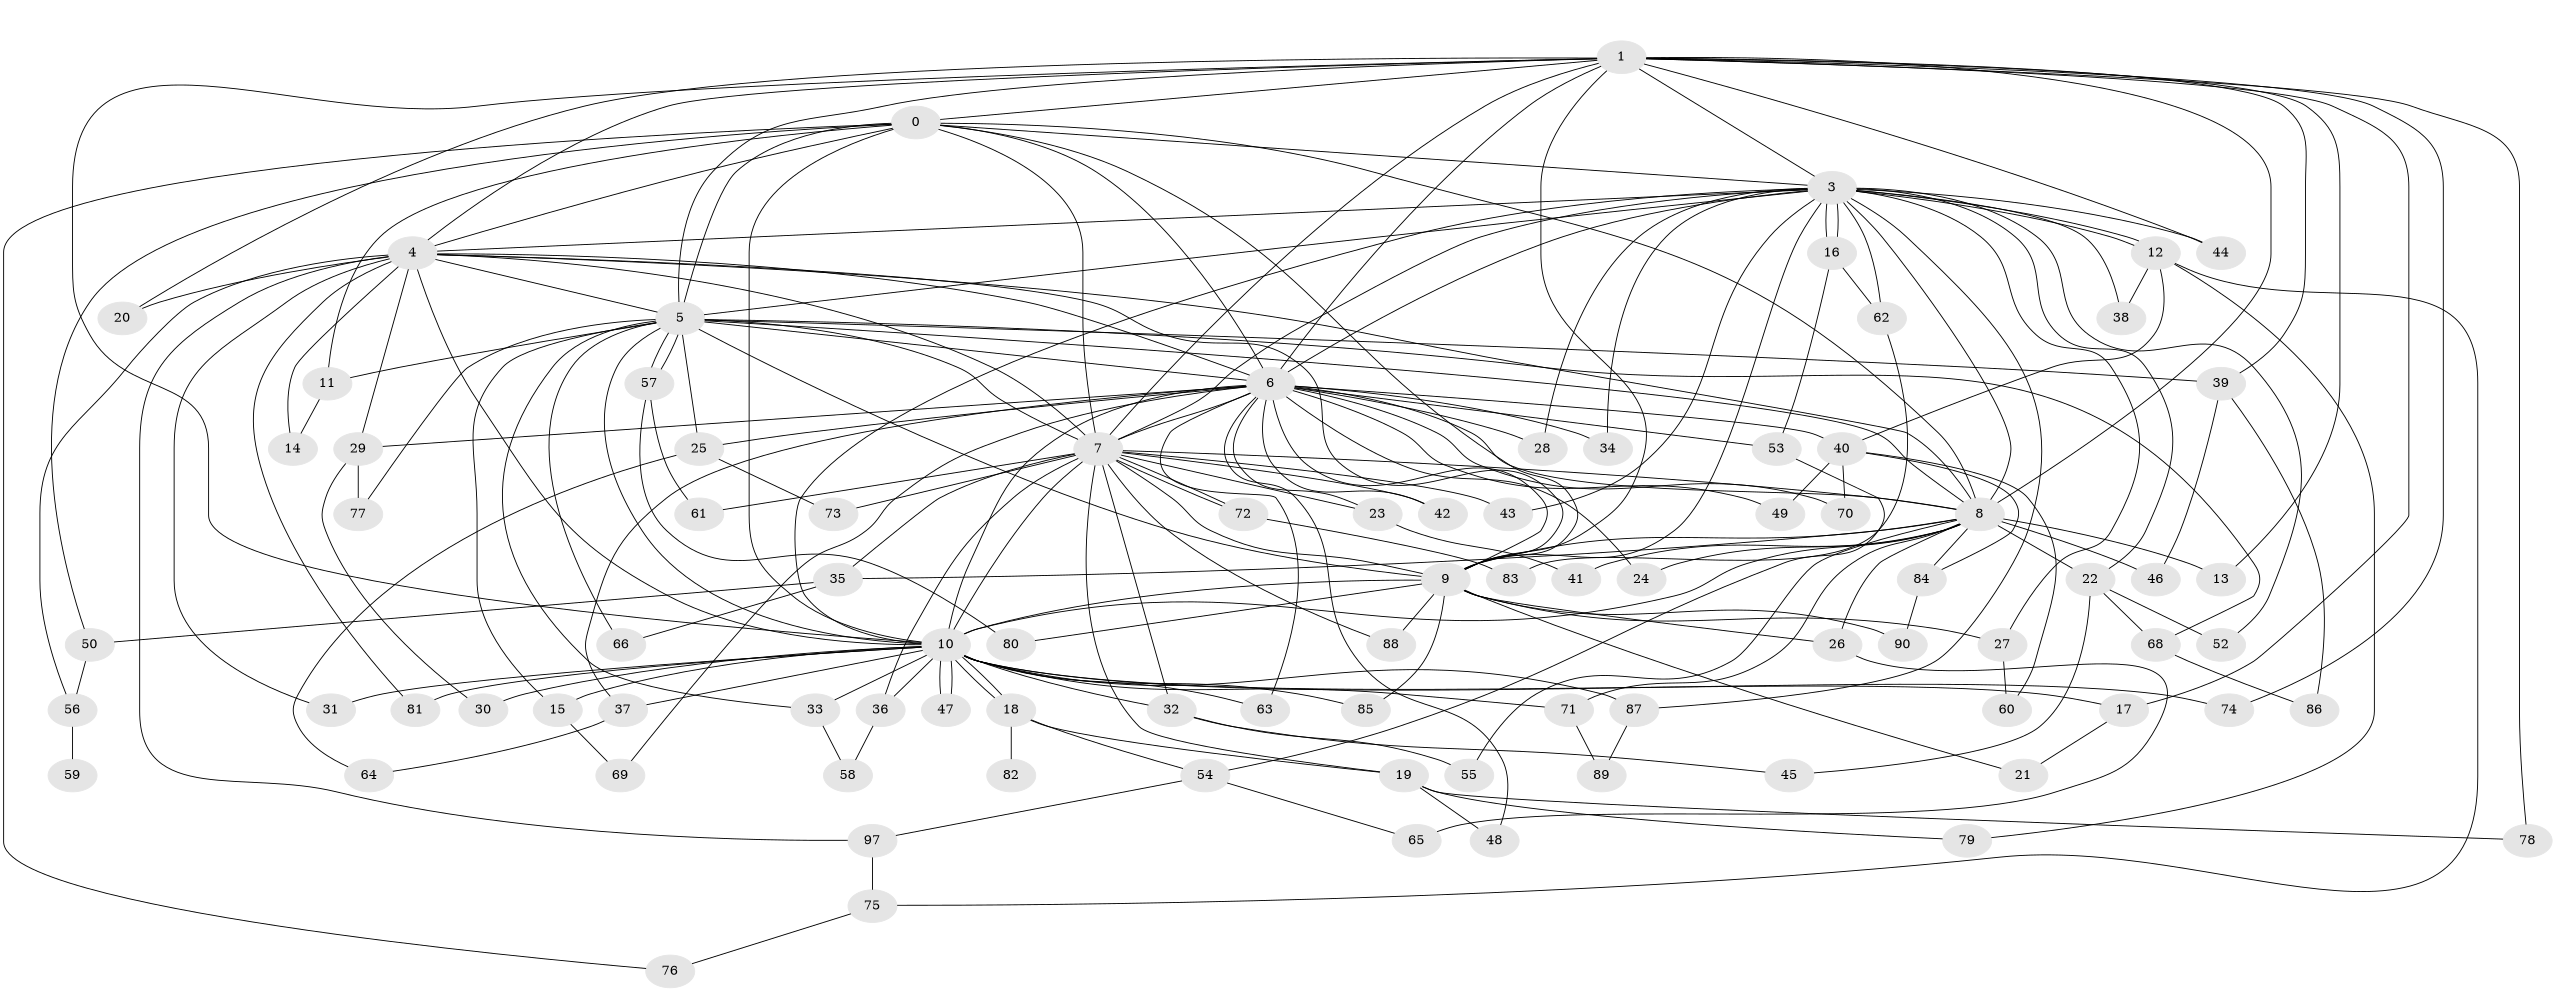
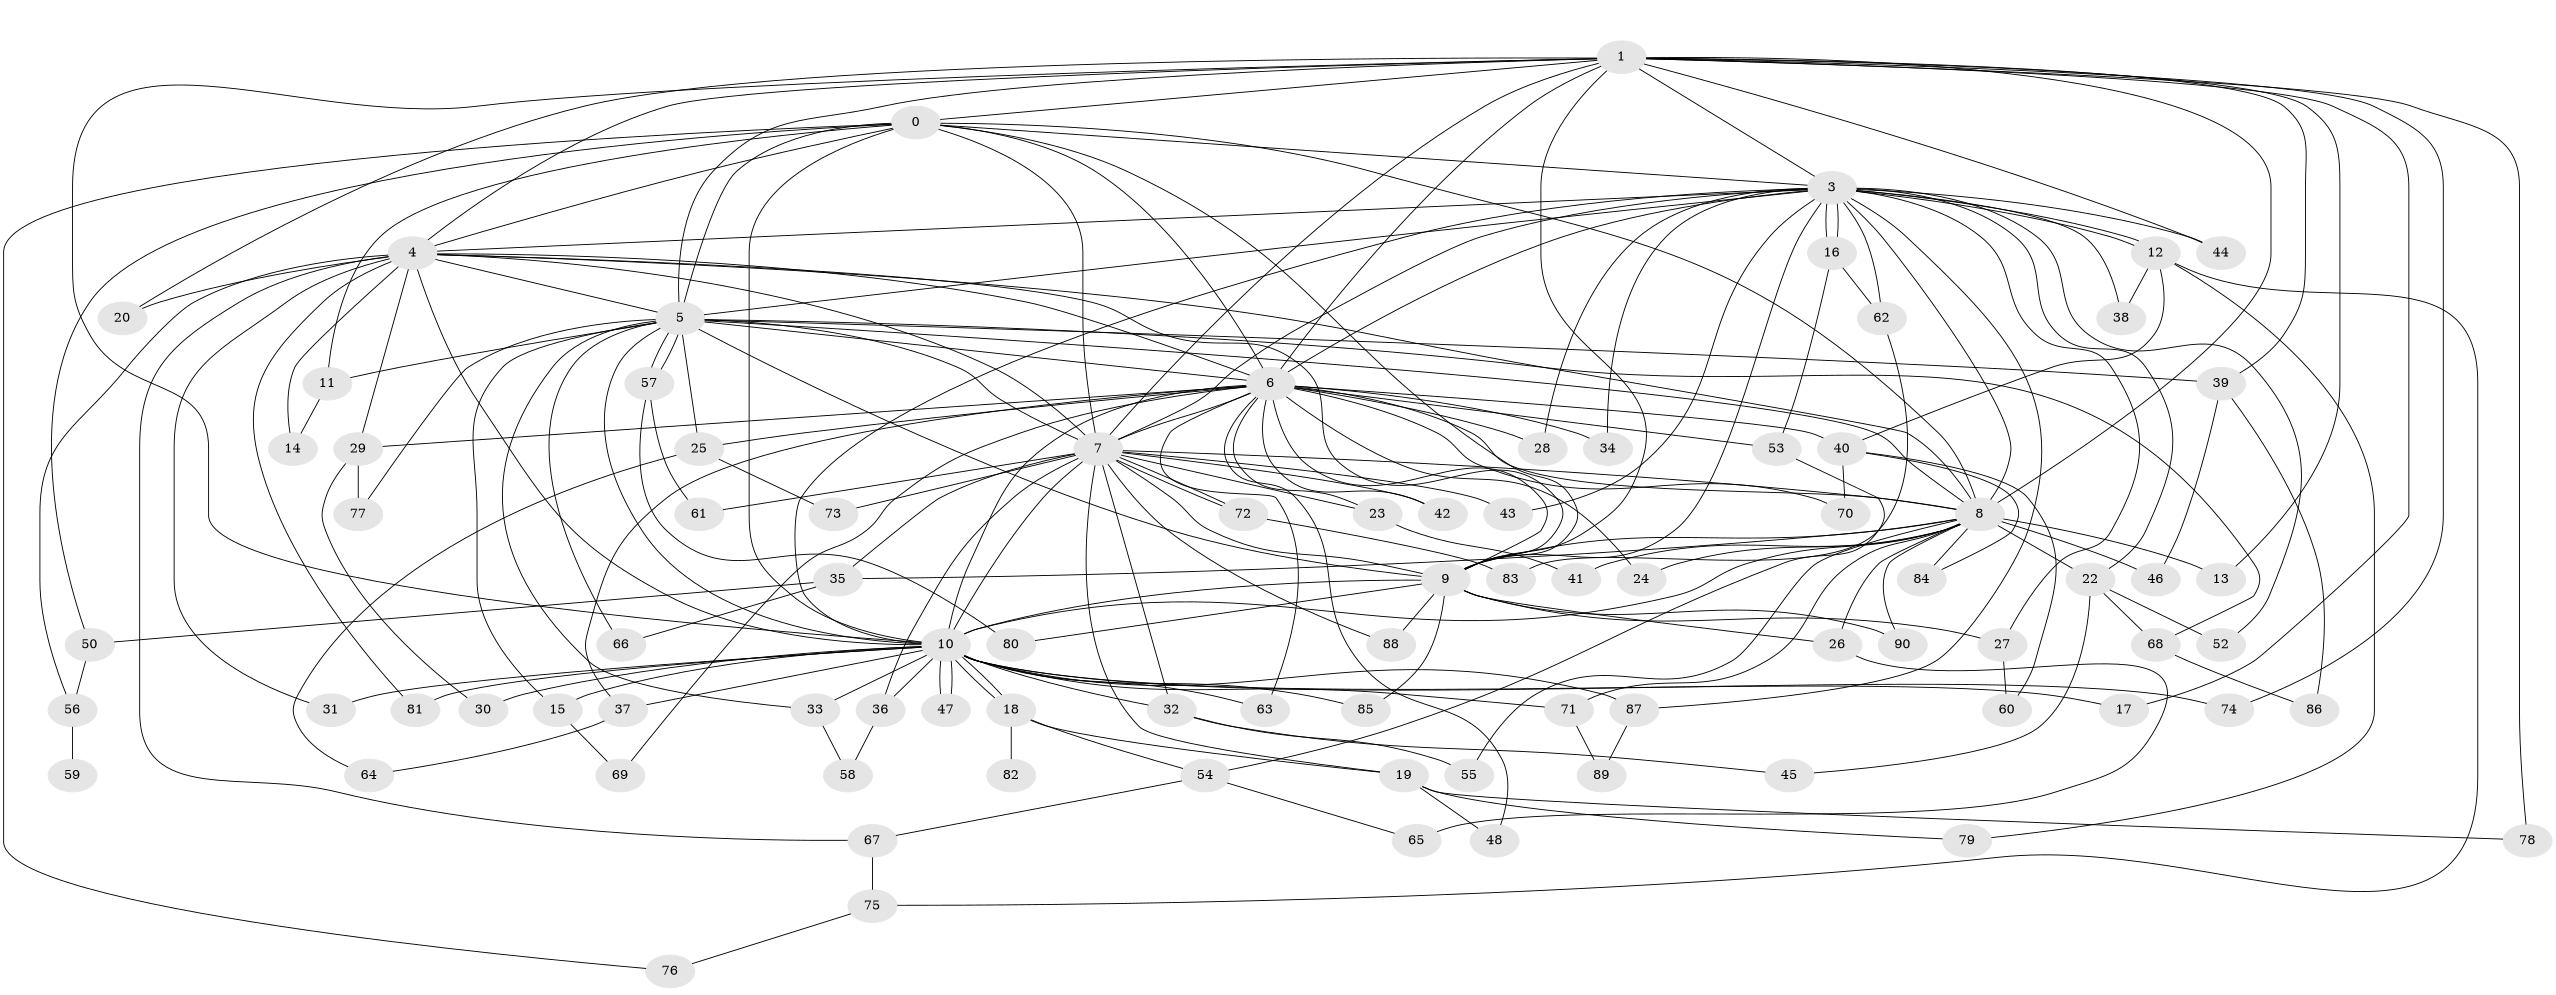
(1780, 514) -> none
(1912, 612) -> (1889, 564)
(2023, 775) -> none
(872, 841) -> (872, 841)
